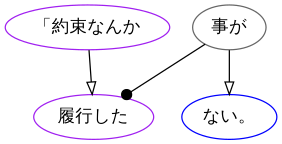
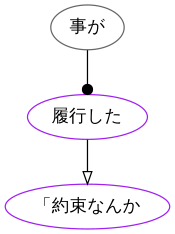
(90, 66) -> (87, 156)
(229, 117) -> none
